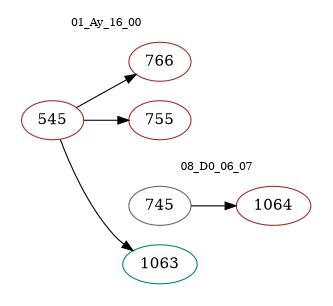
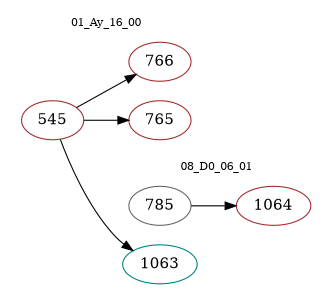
(160, 120) -> (160, 120)
(217, 167) -> (217, 167)
(160, 206) -> (160, 206)
